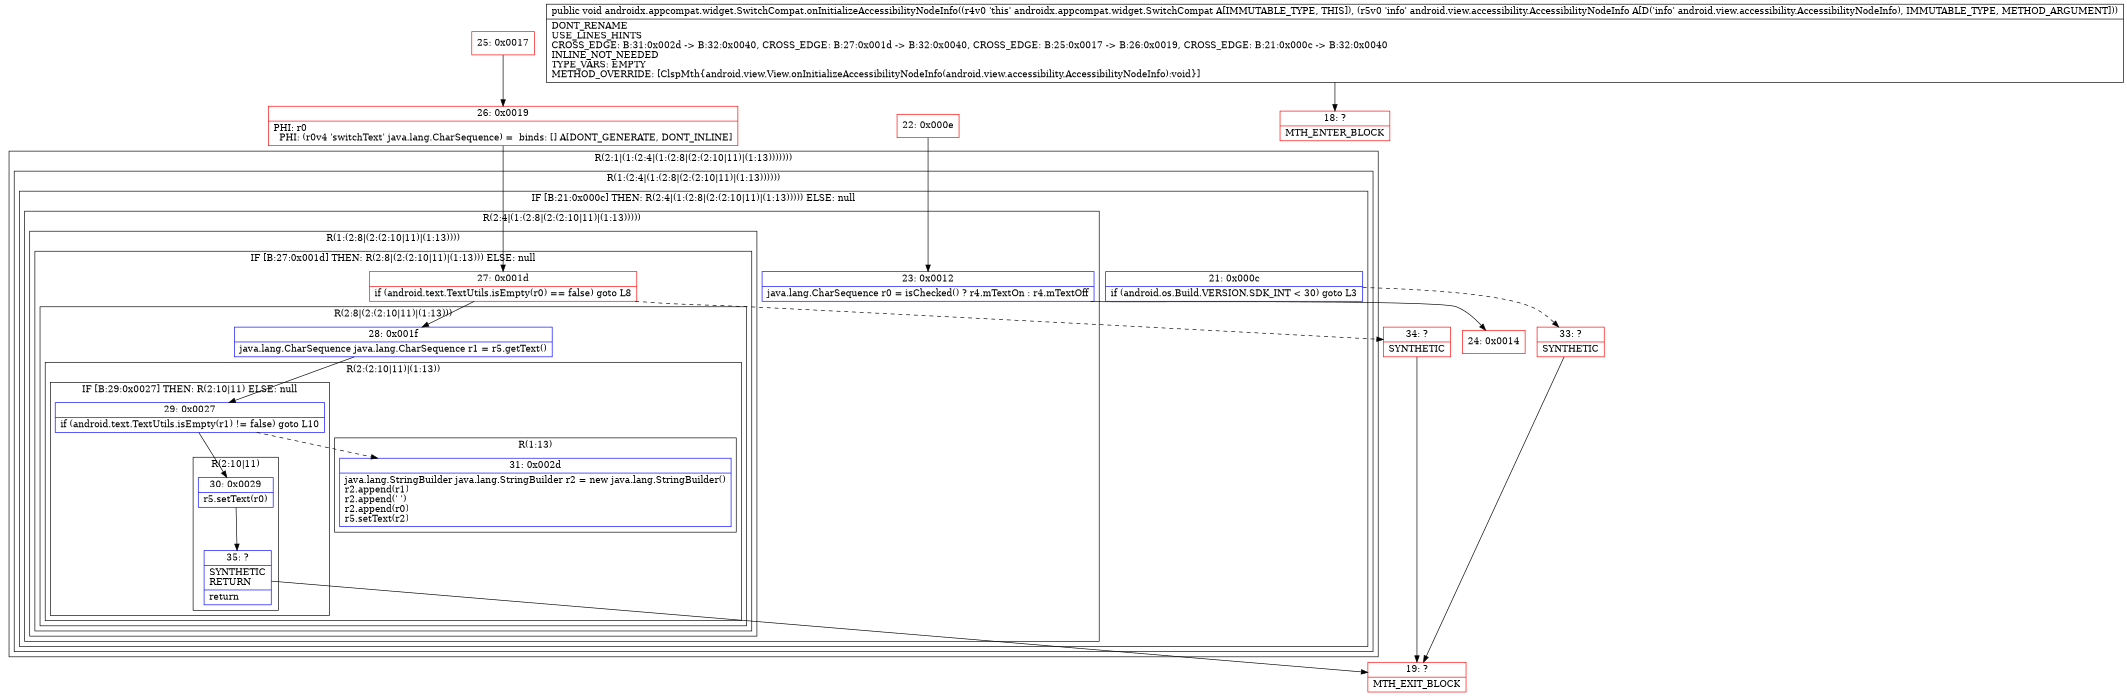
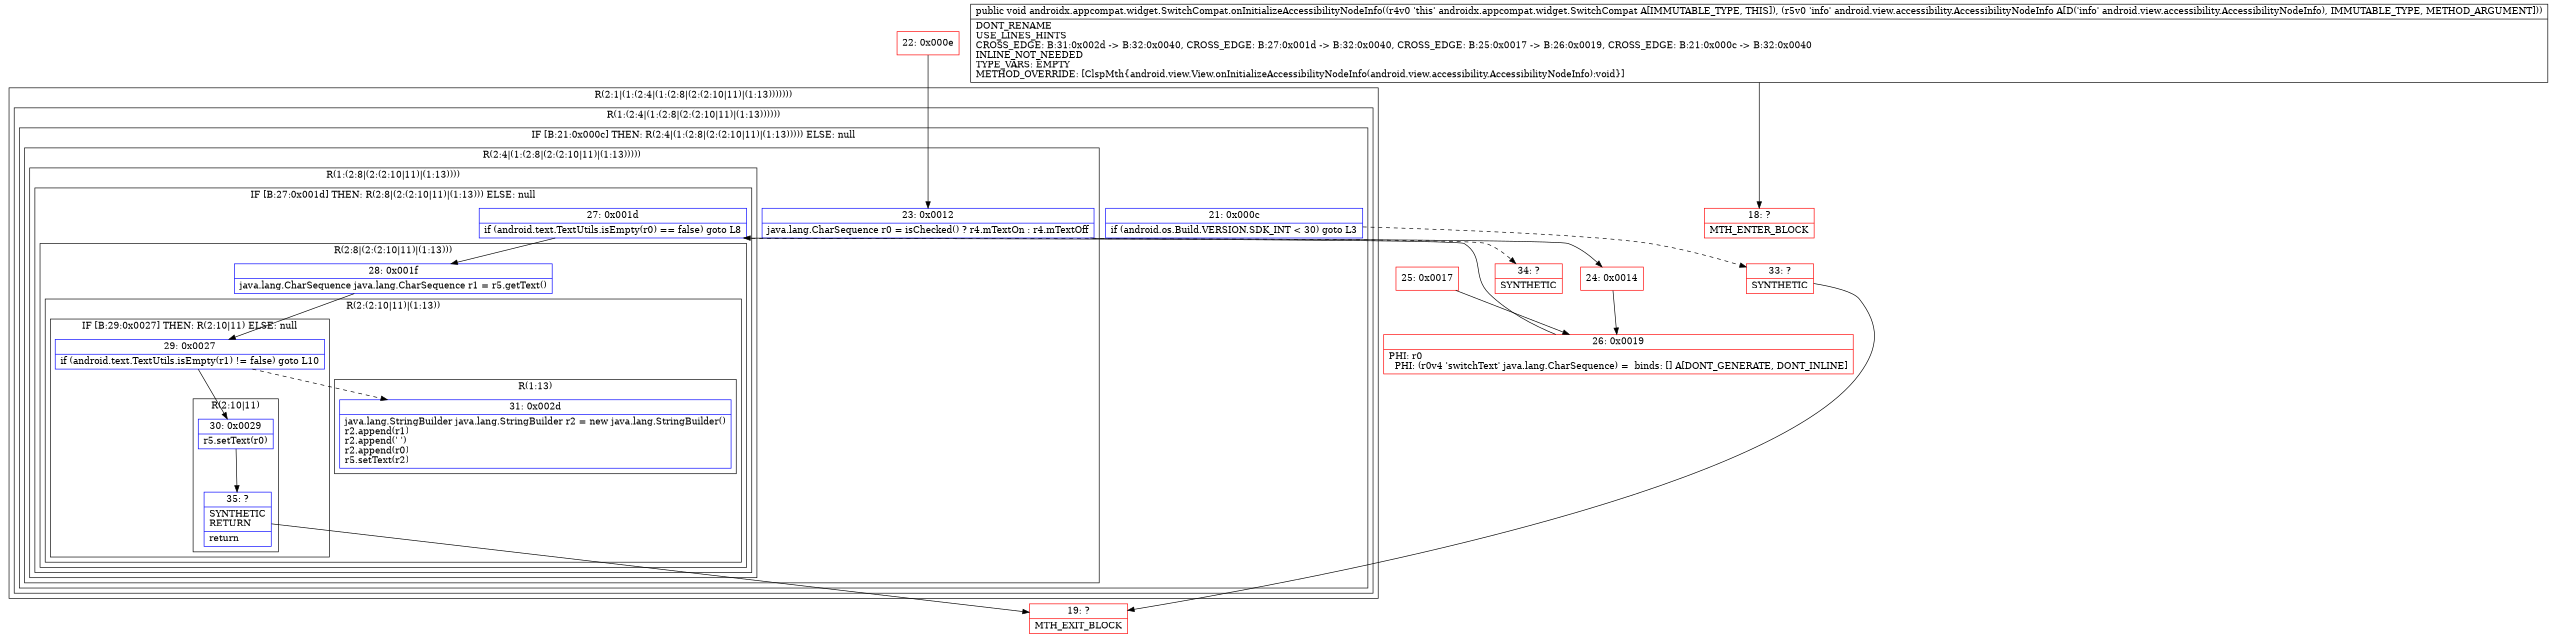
(503, 286) -> (613, 223)
none -> (1615, 309)
(1417, 506) -> none
